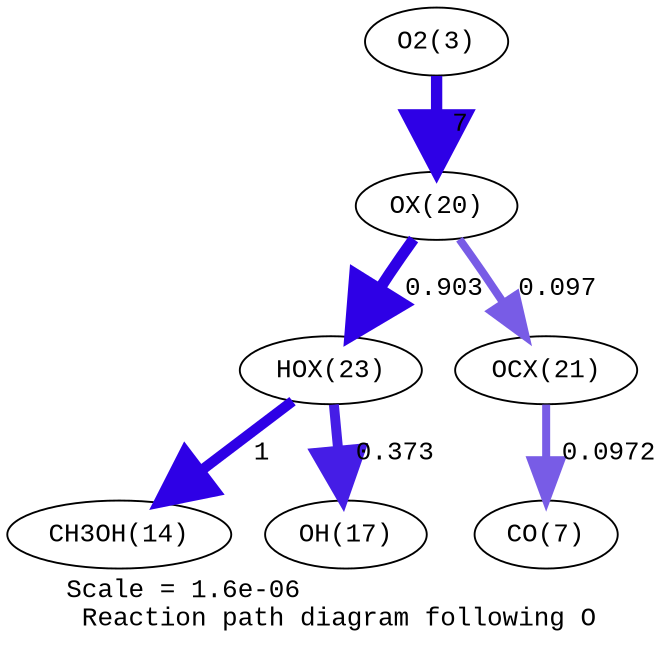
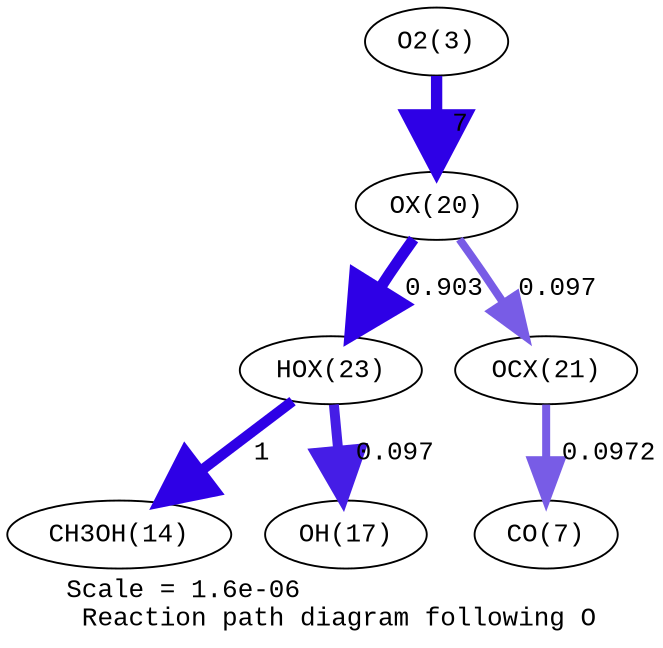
(387, 452) -> (387, 452)
